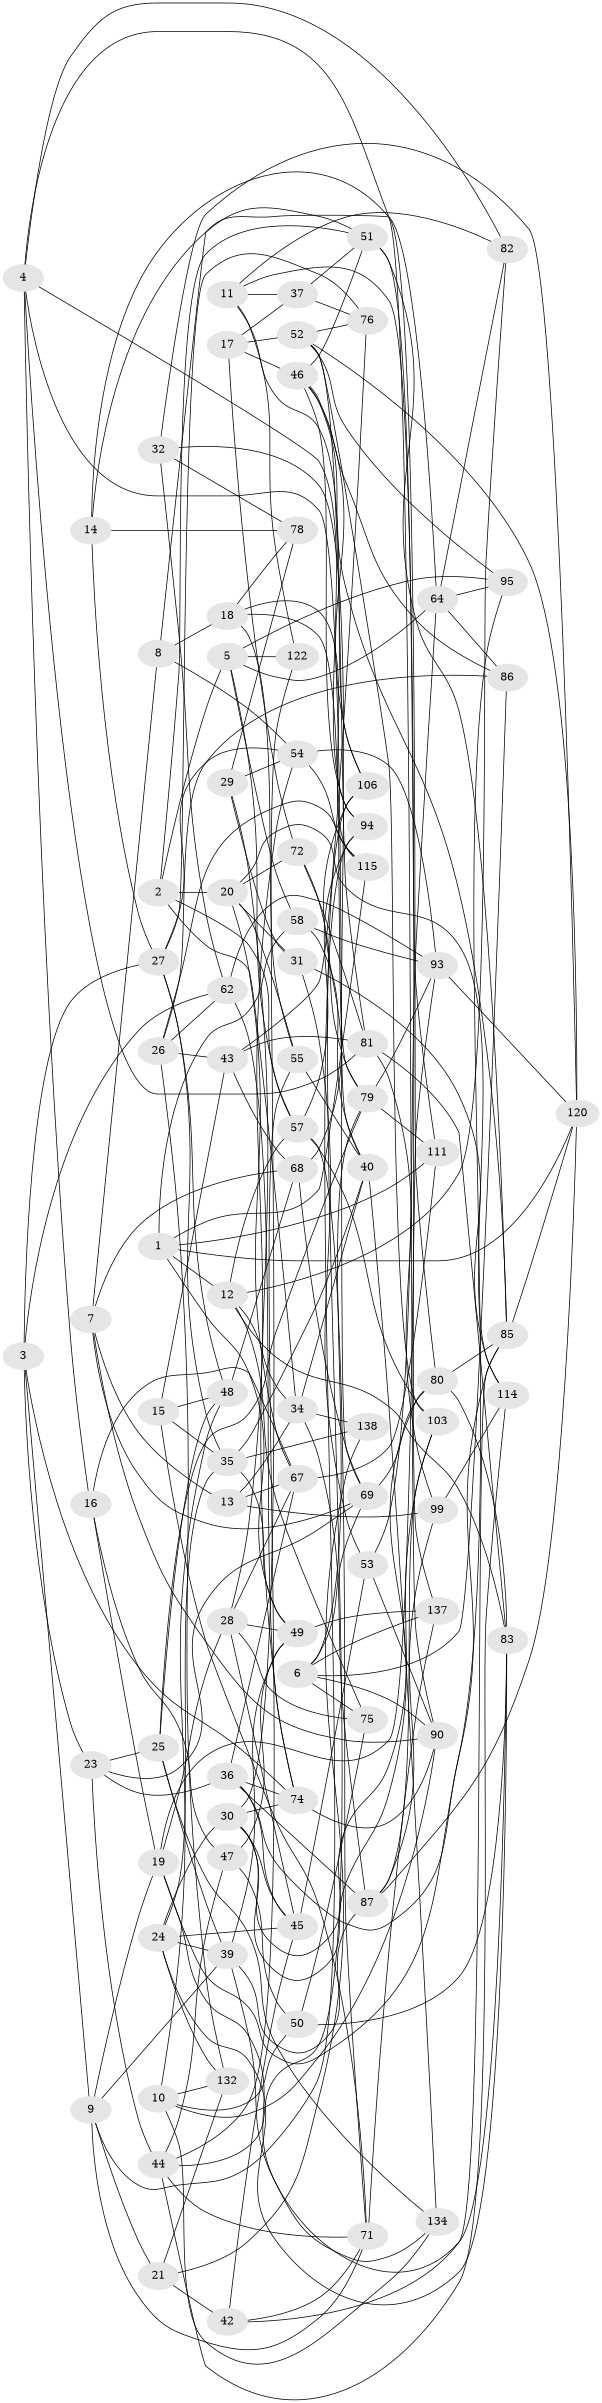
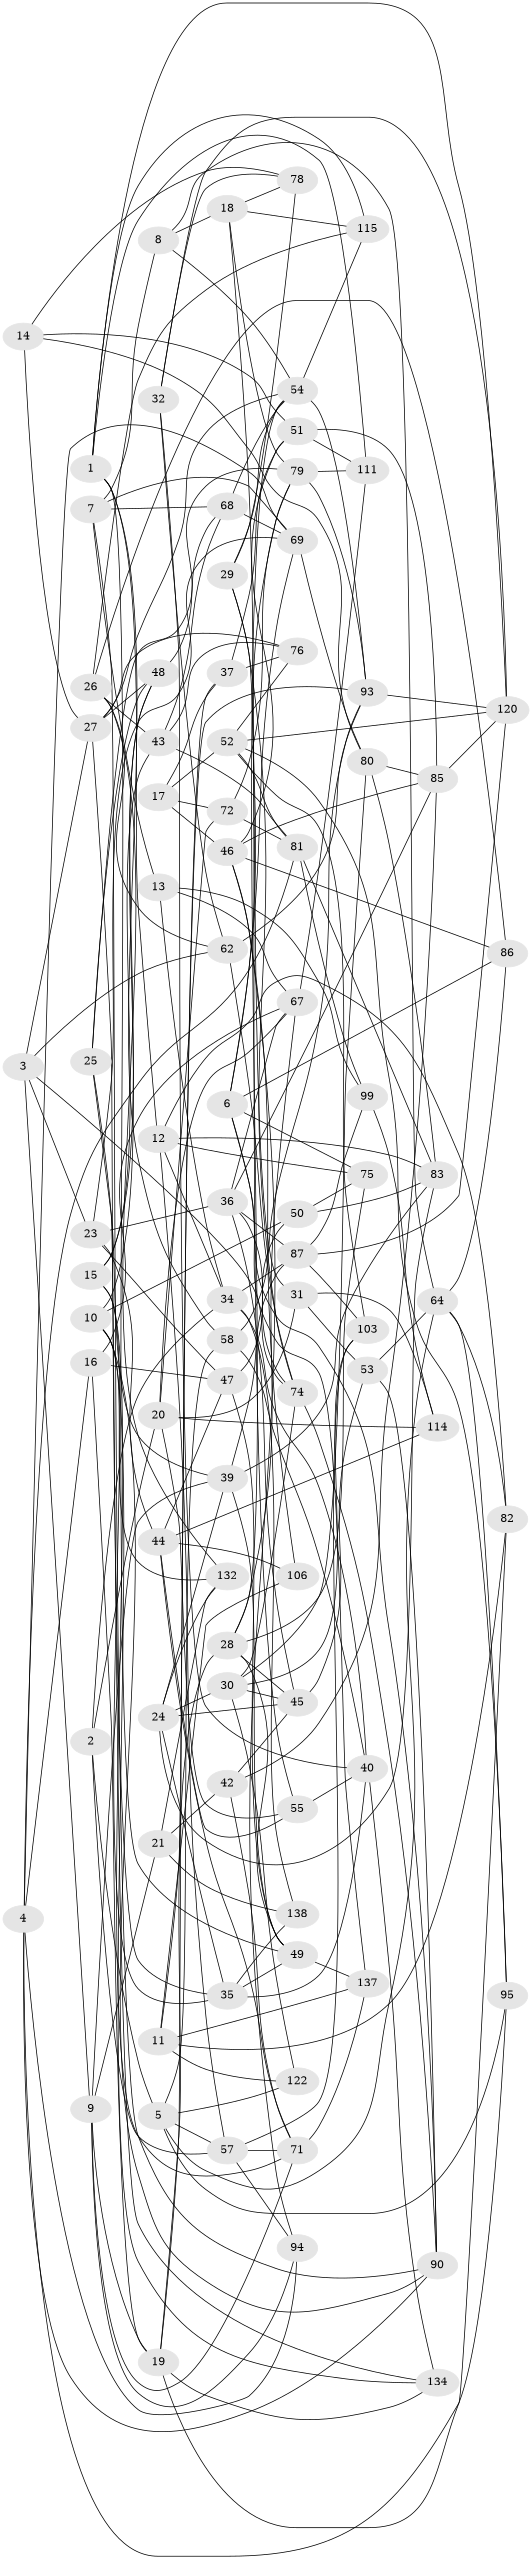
(181, 510) -> none
(324, 894) -> (255, 445)
(125, 1756) -> (158, 1308)
